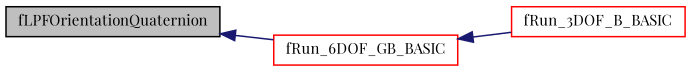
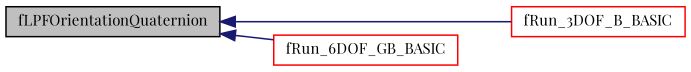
(492, 35) -> (373, 22)
